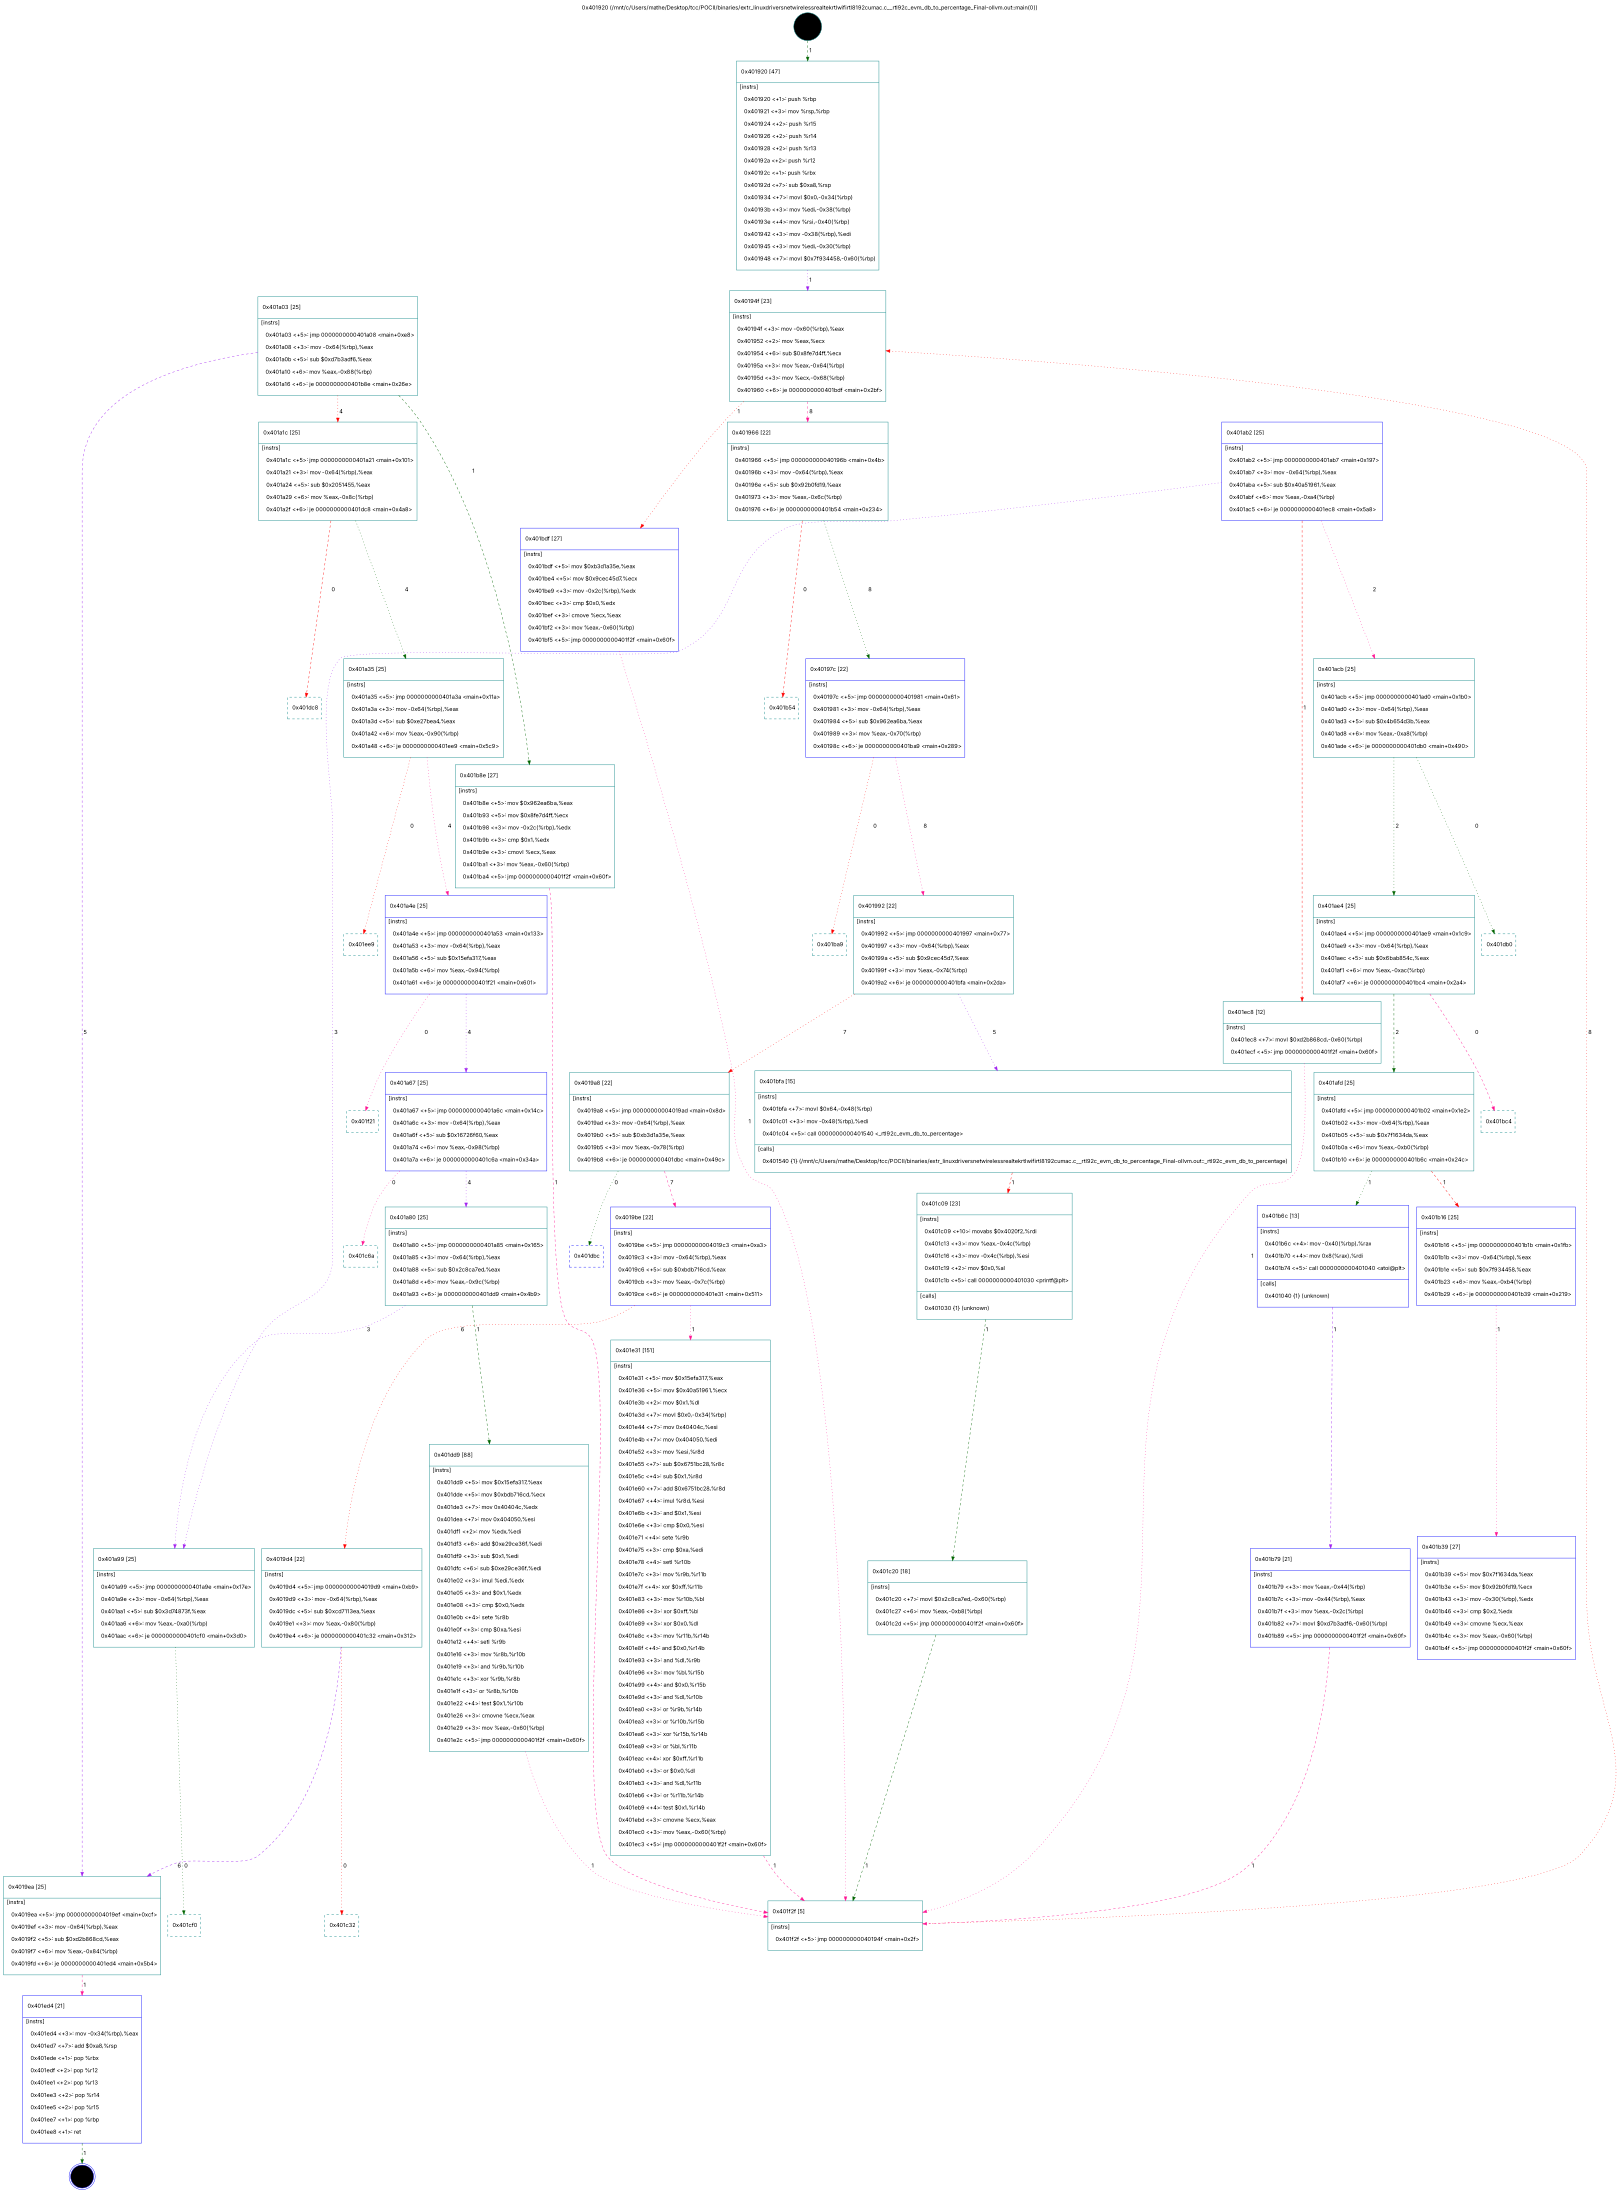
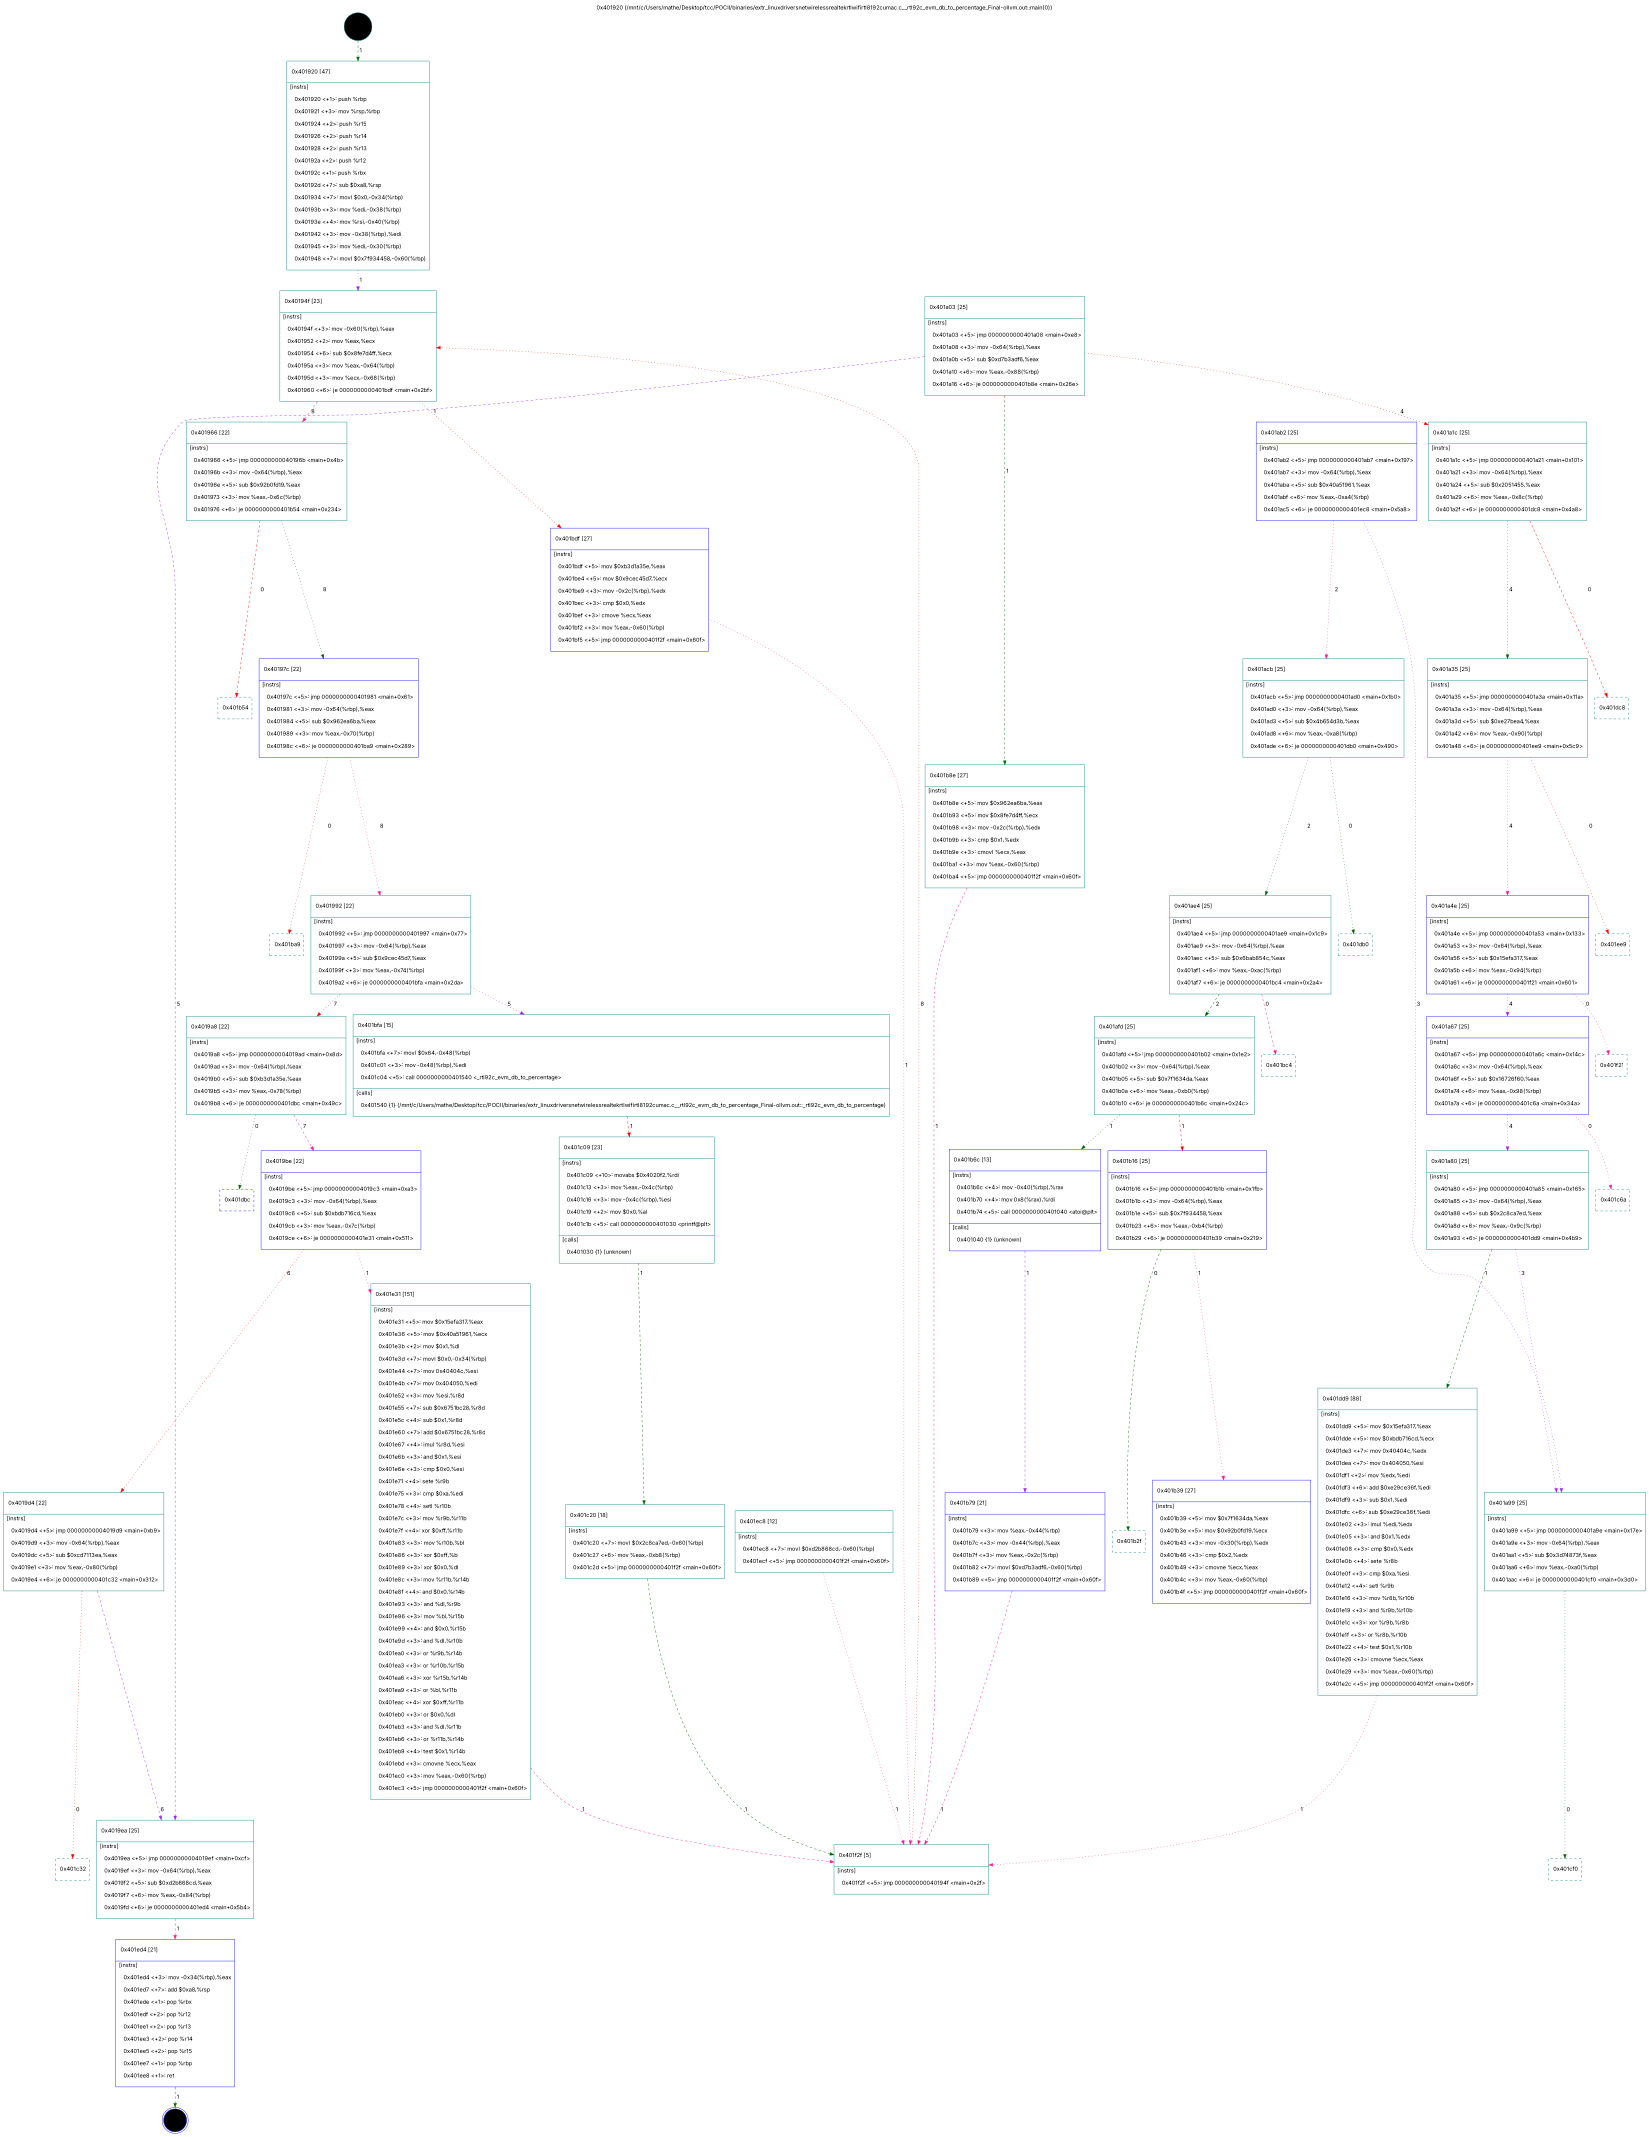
(1302, 759) -> none
none -> (1129, 1542)
